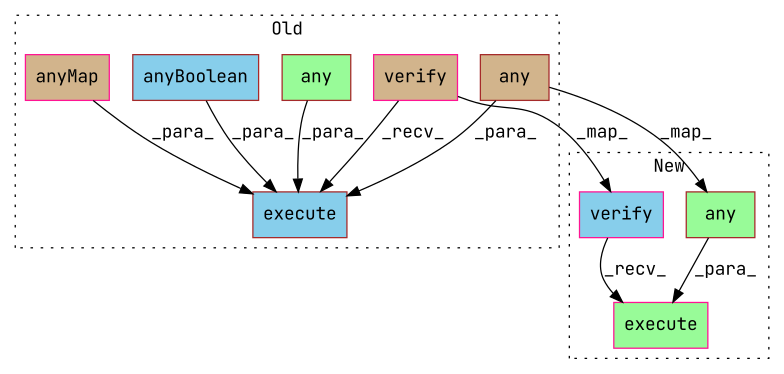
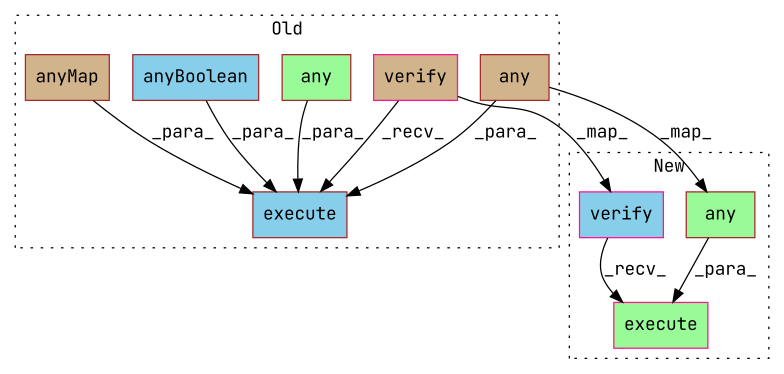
(67, 78) -> (67, 78)
